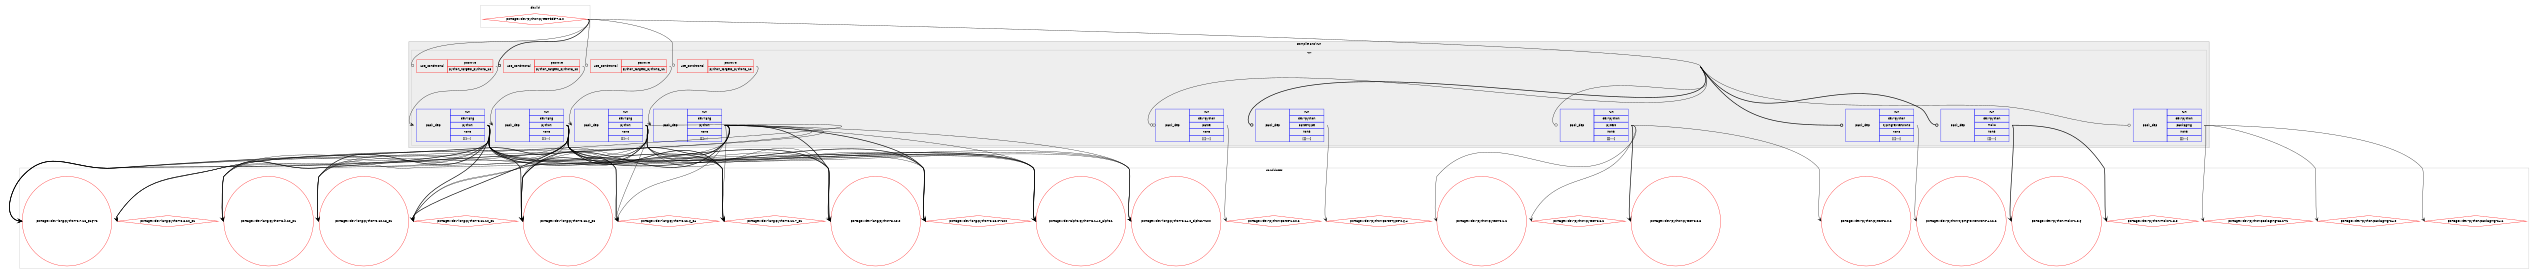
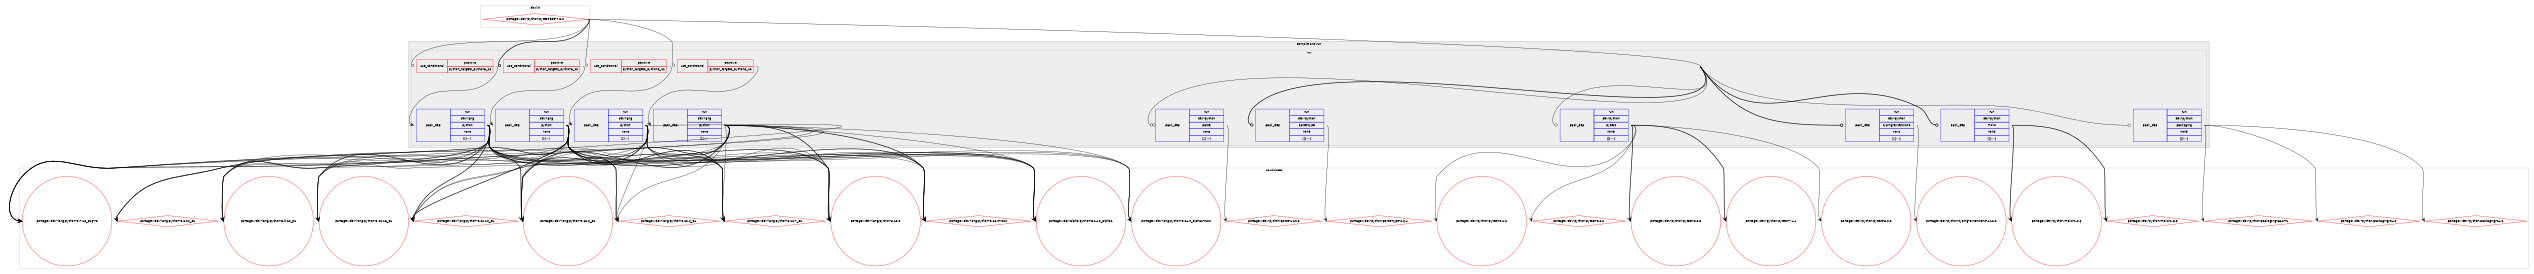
none -> (1771, 221)
